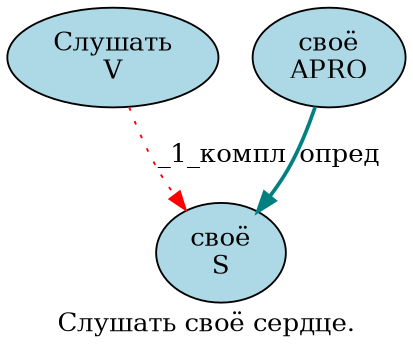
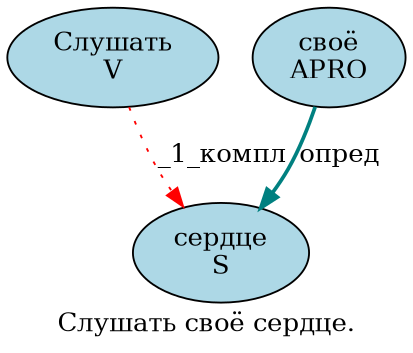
(221, 253) -> (221, 253)
